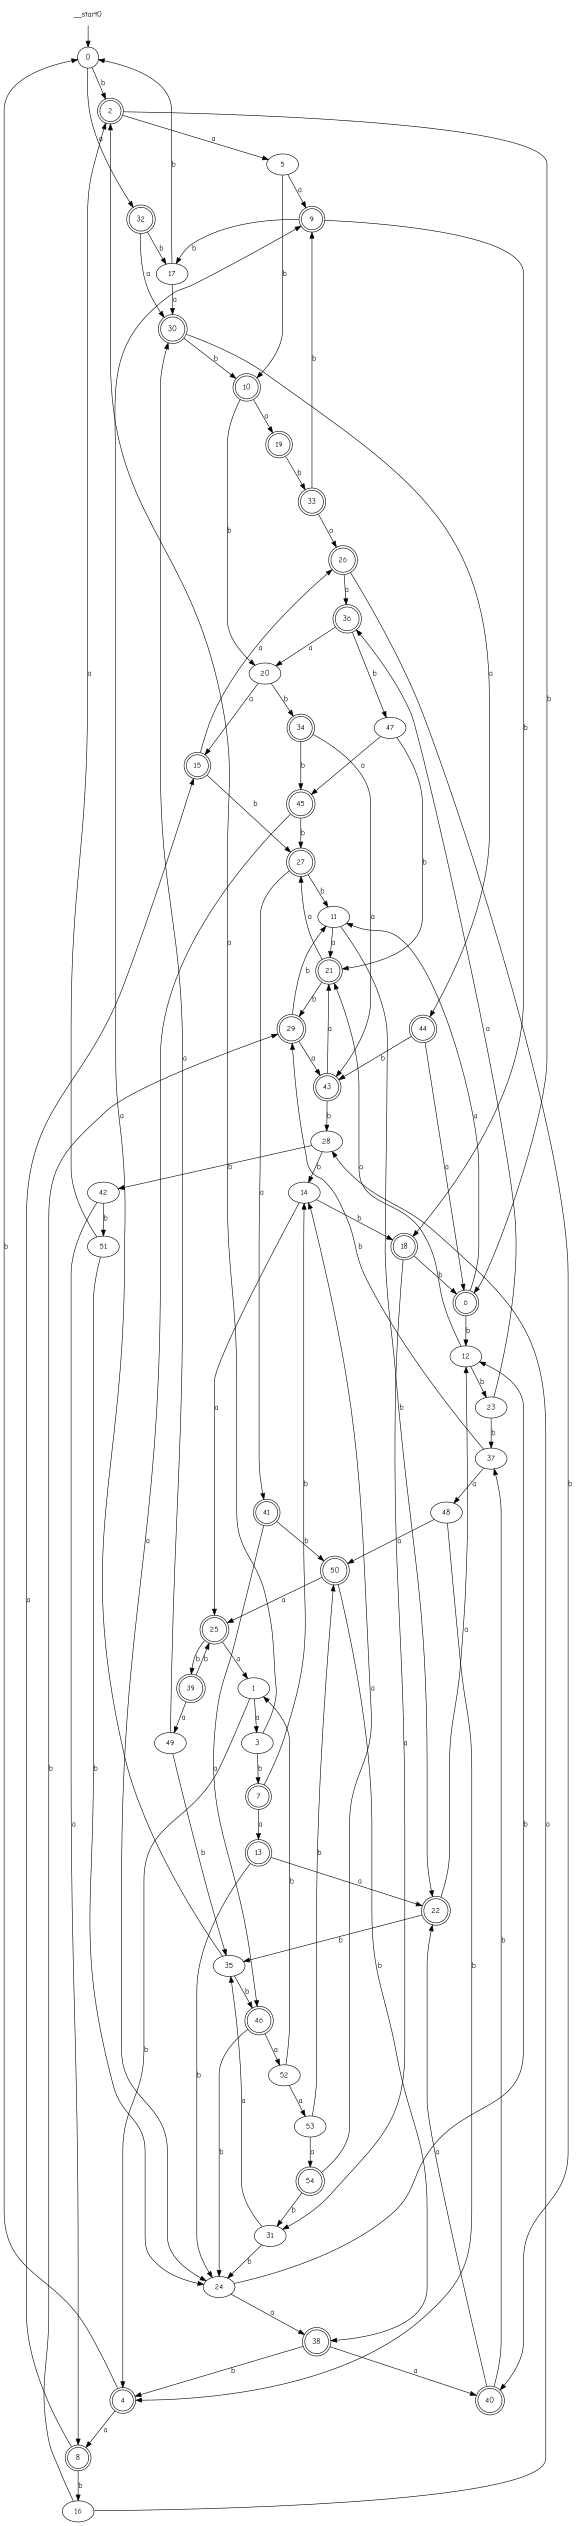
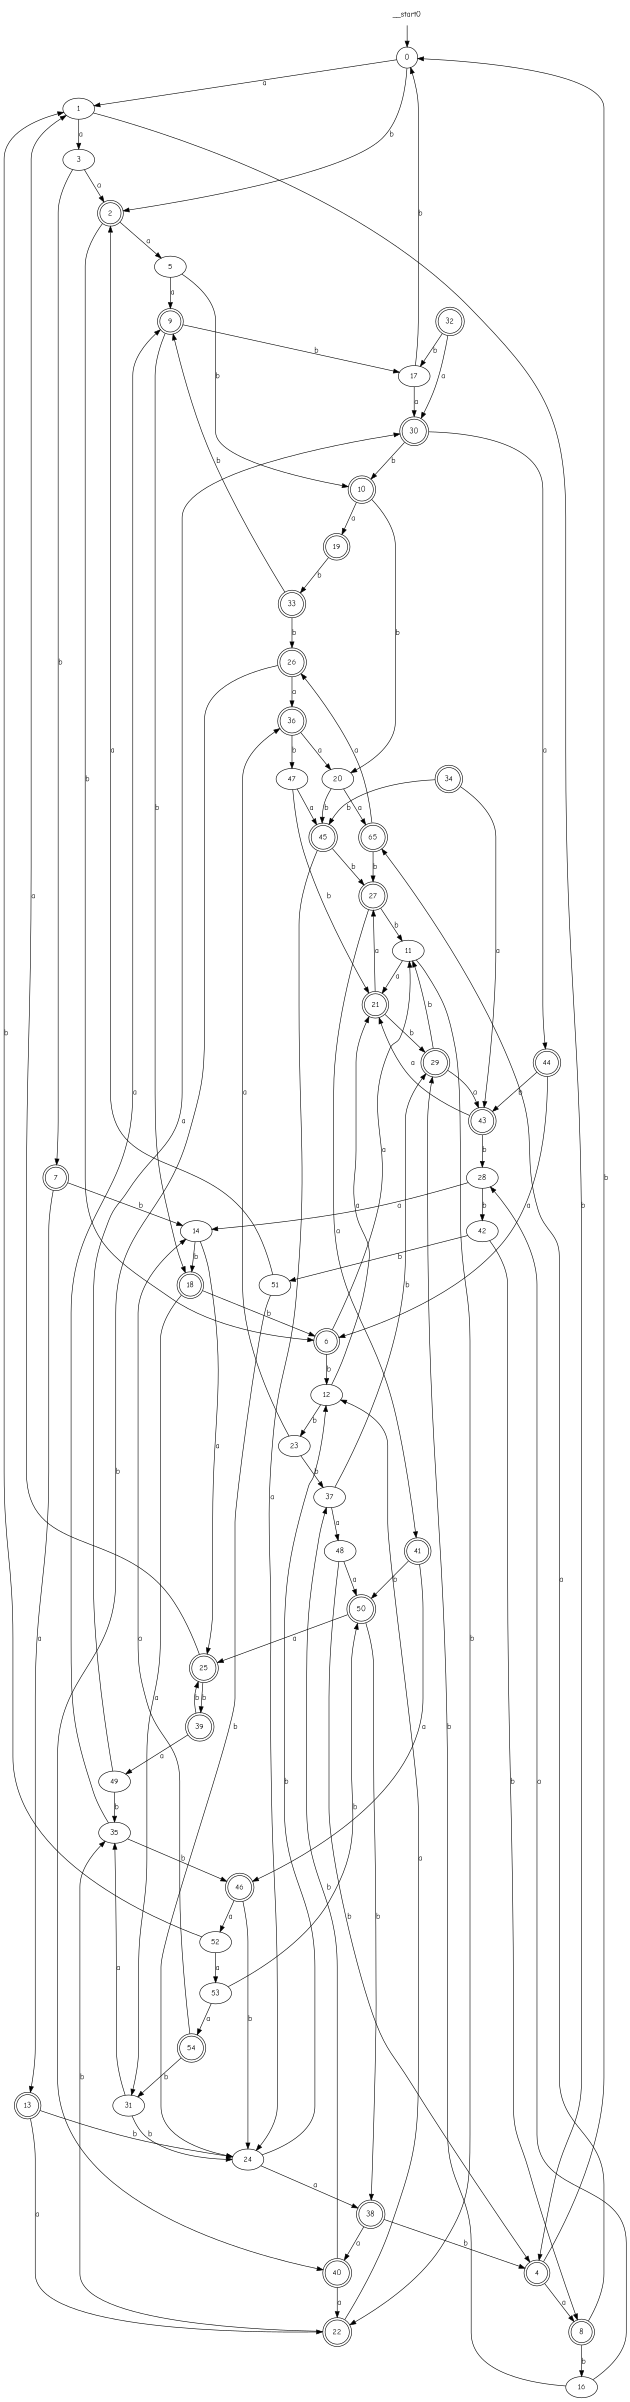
(97, 139) -> (248, 82)
(331, 531) -> (294, 633)
(281, 697) -> (325, 802)
(197, 766) -> (373, 837)
(319, 1167) -> (399, 1206)
(74, 1824) -> (513, 1782)
